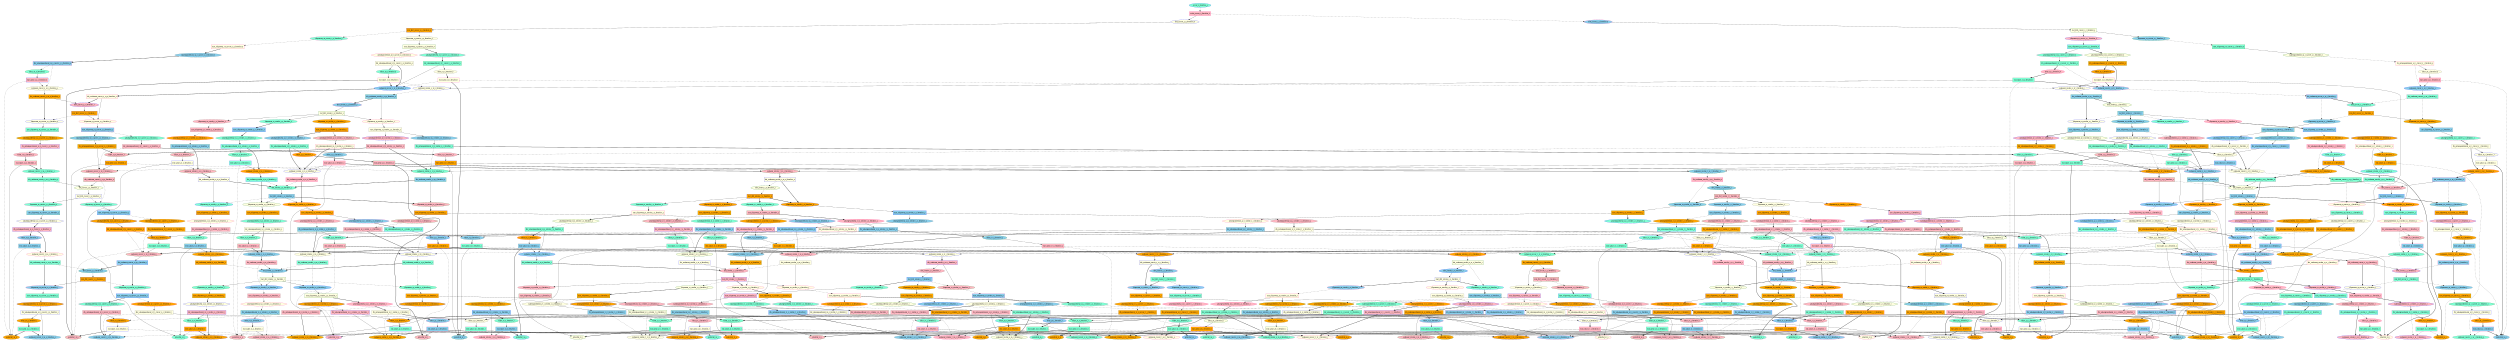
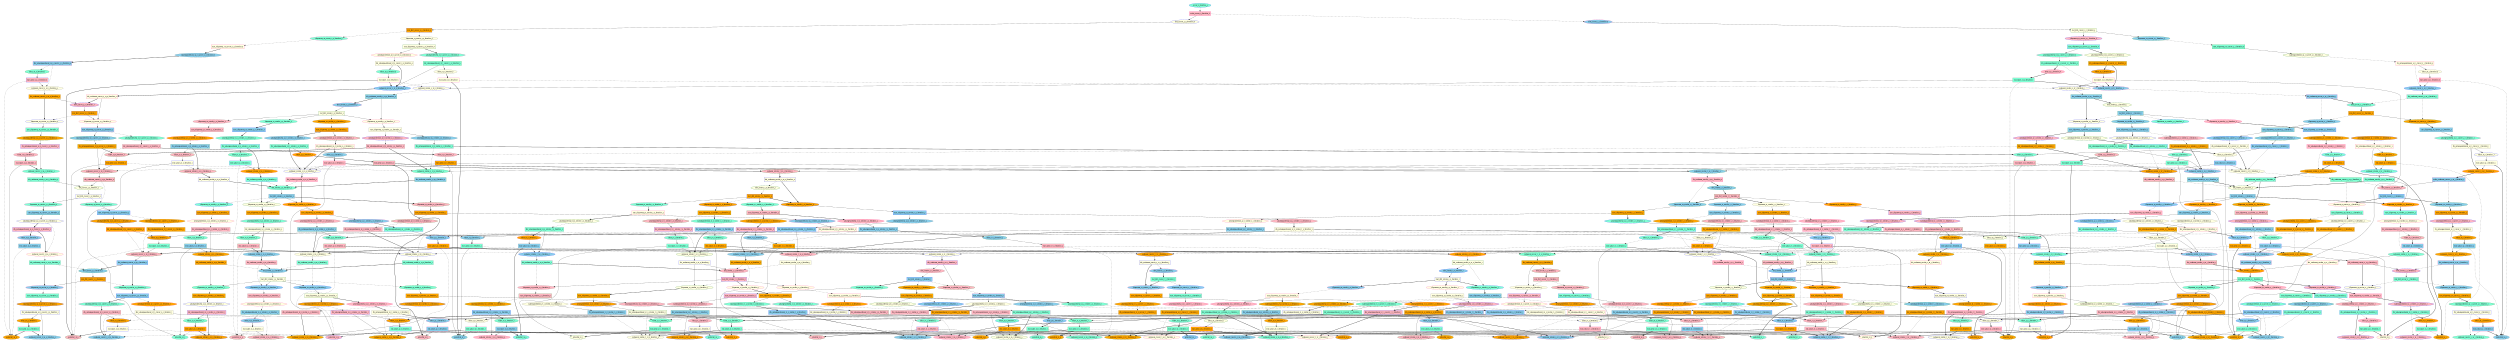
(2449, 180) -> (2449, 180)
(37, 250) -> (54, 236)
